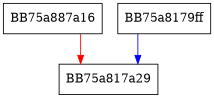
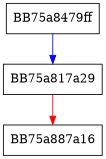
(164, 19) -> (53, 19)
(81, 45) -> (53, 105)
